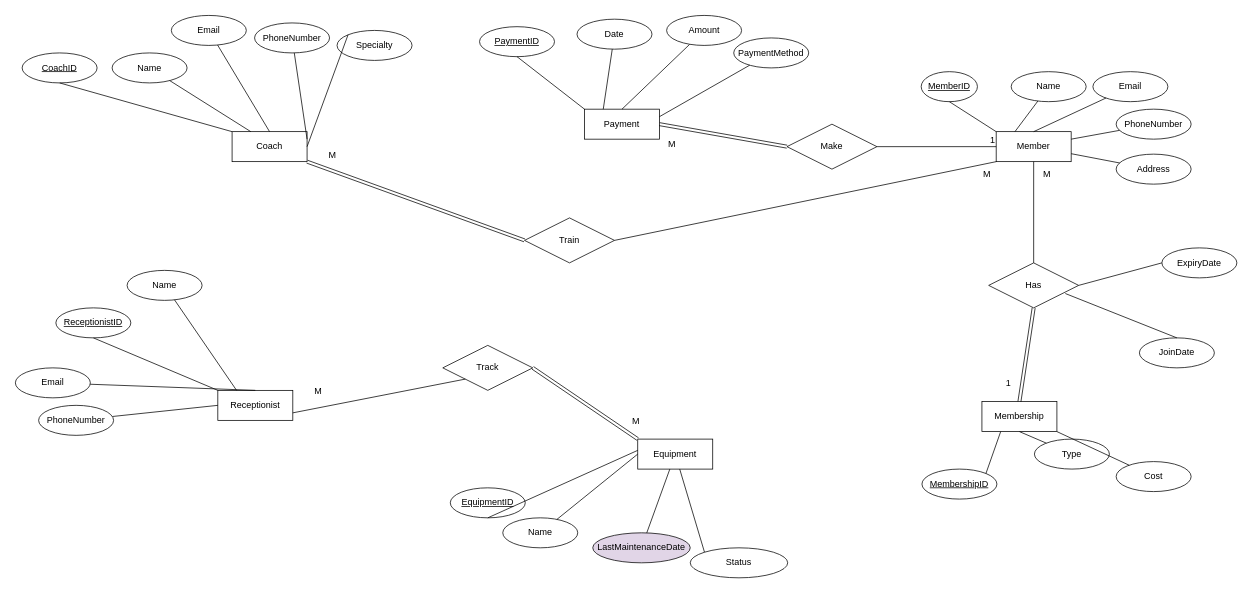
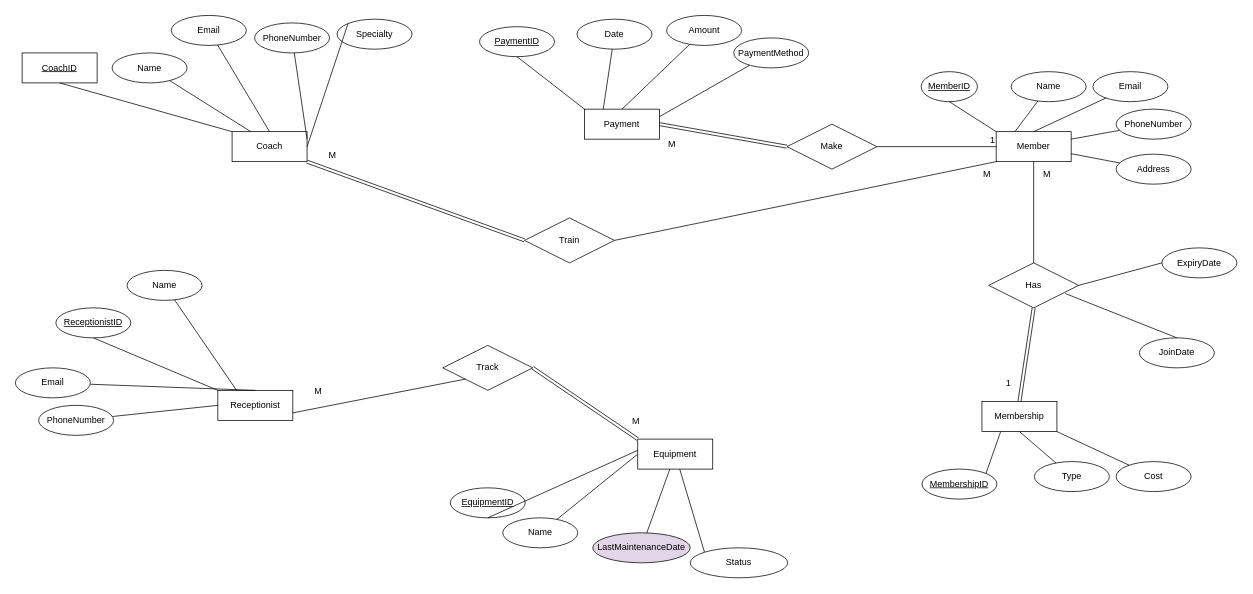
(375, 45) -> (375, 34)
(60, 68) -> (60, 68)
(1072, 454) -> (1072, 477)
